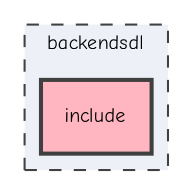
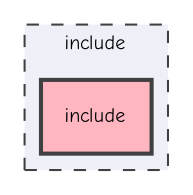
(96, 44) -> (96, 44)
